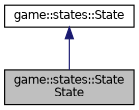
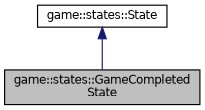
(69, 87) -> (102, 87)
